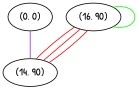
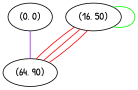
(94, 17) -> (94, 17)
(30, 73) -> (30, 73)
